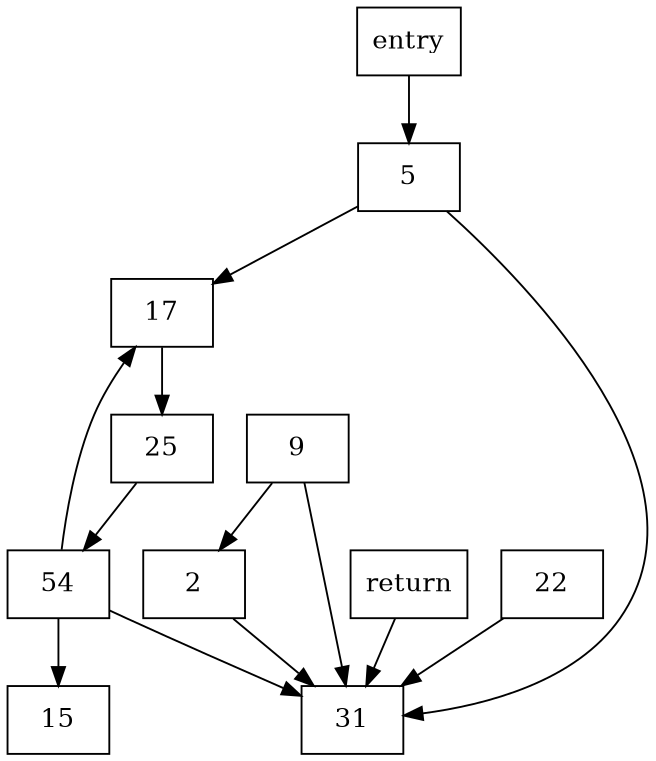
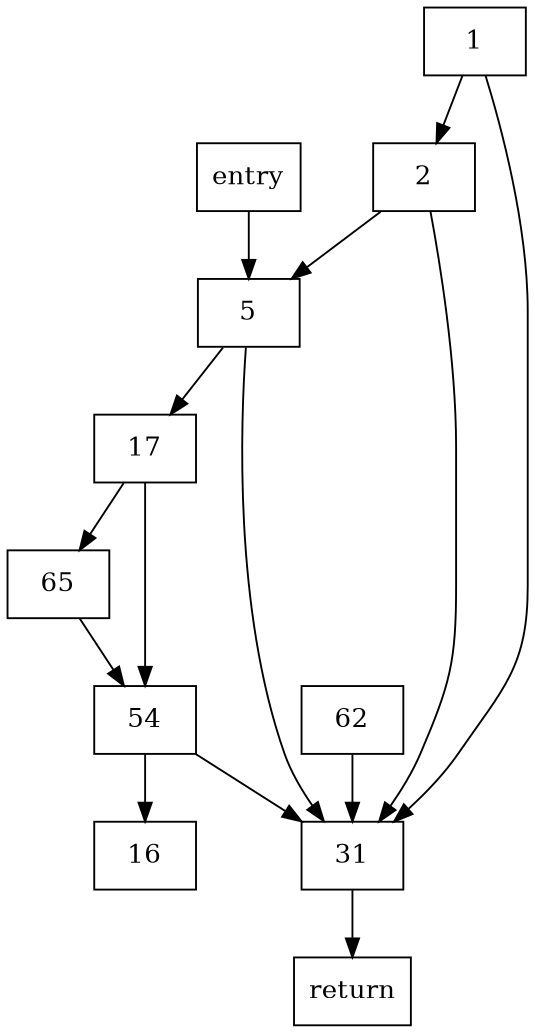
none -> (344, 239)
(162, 449) -> (58, 584)
(298, 449) -> (475, 41)
(81, 452) -> (145, 575)
(552, 584) -> (352, 720)
(384, 643) -> (352, 914)
(58, 720) -> (145, 856)
